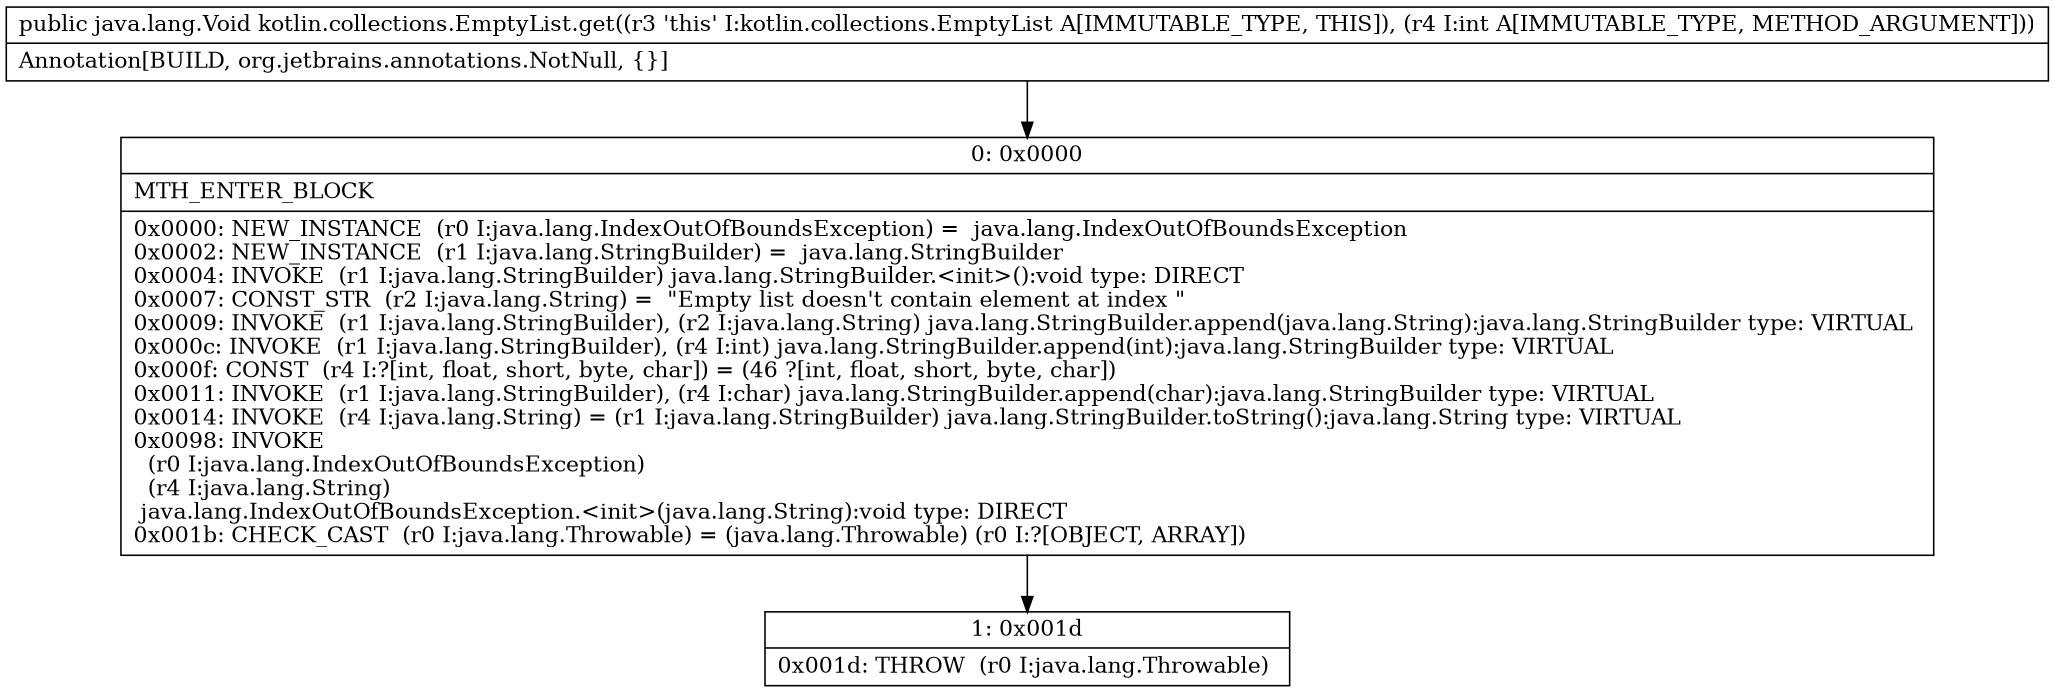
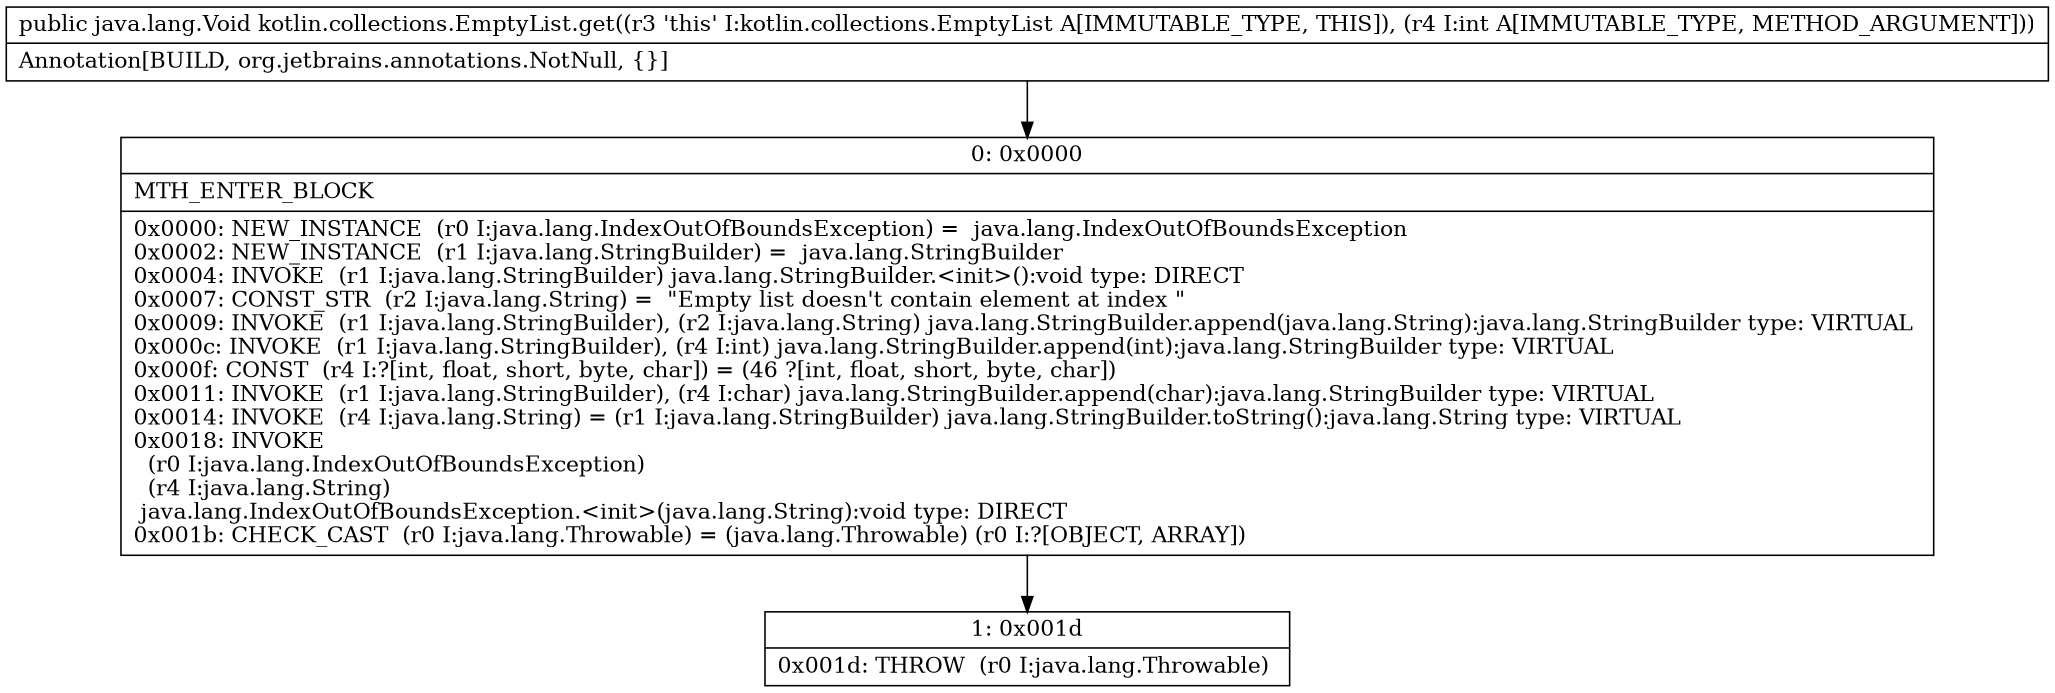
(236, 441) -> (236, 441)
